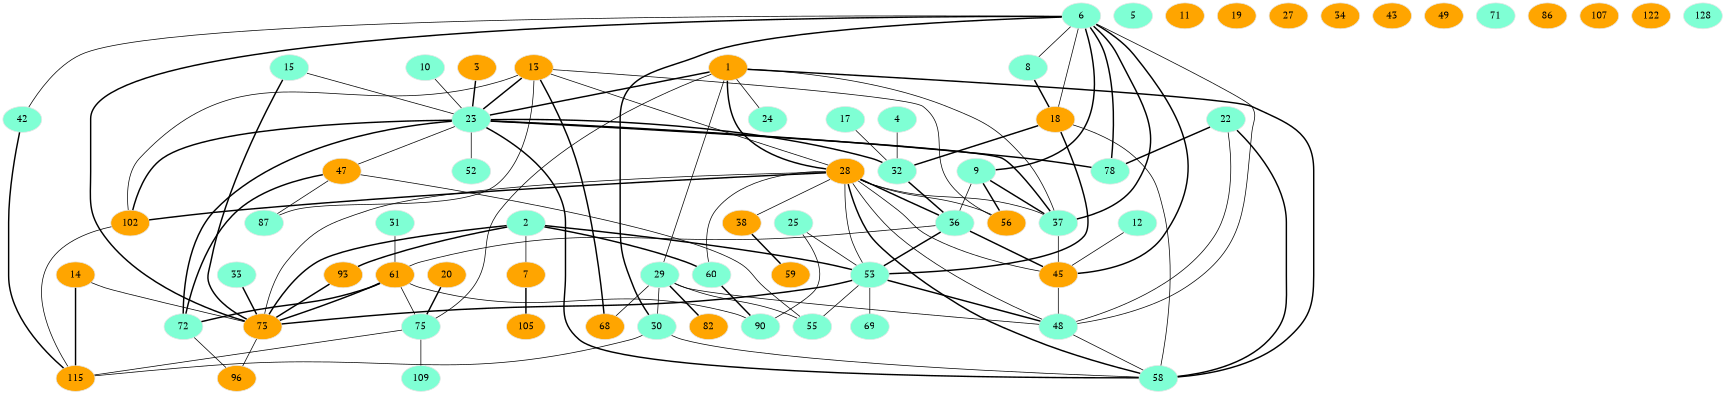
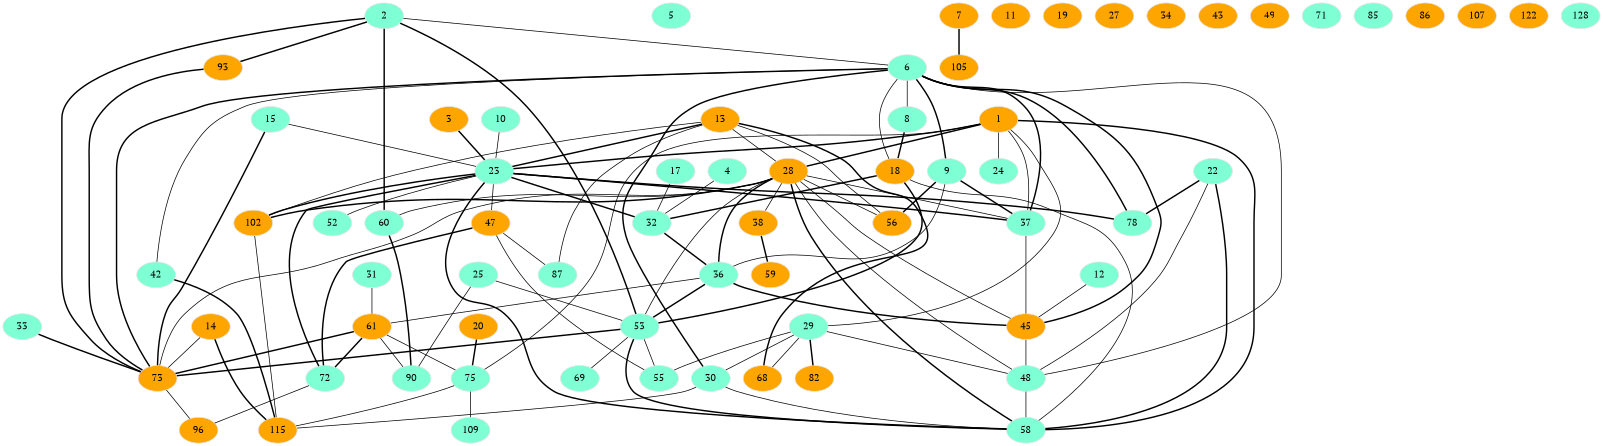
none -> (1373, 16)
(526, 249) -> (646, 42)
(964, 301) -> (683, 407)
